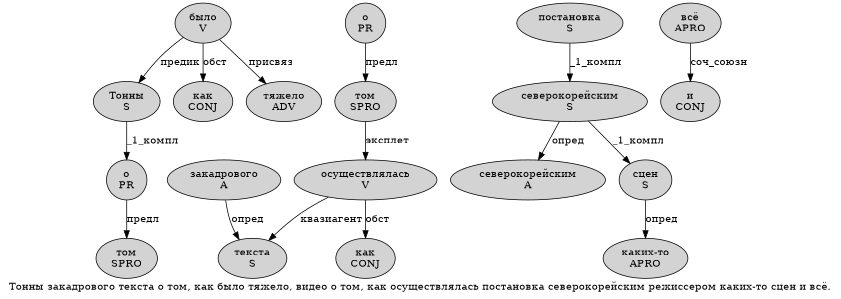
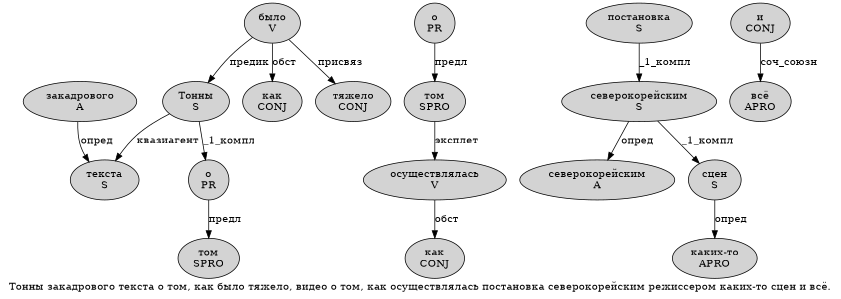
(690, 58) -> (760, 58)
(284, 102) -> (353, 102)
(300, 214) -> (142, 131)
